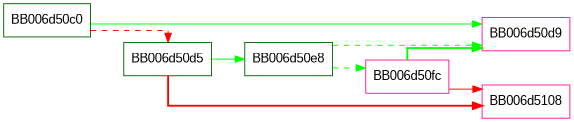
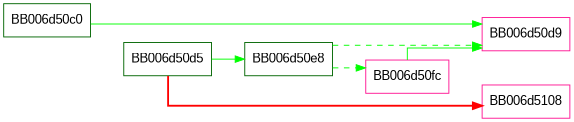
(131, 30) -> none
(434, 48) -> (434, 48)
(461, 89) -> none
